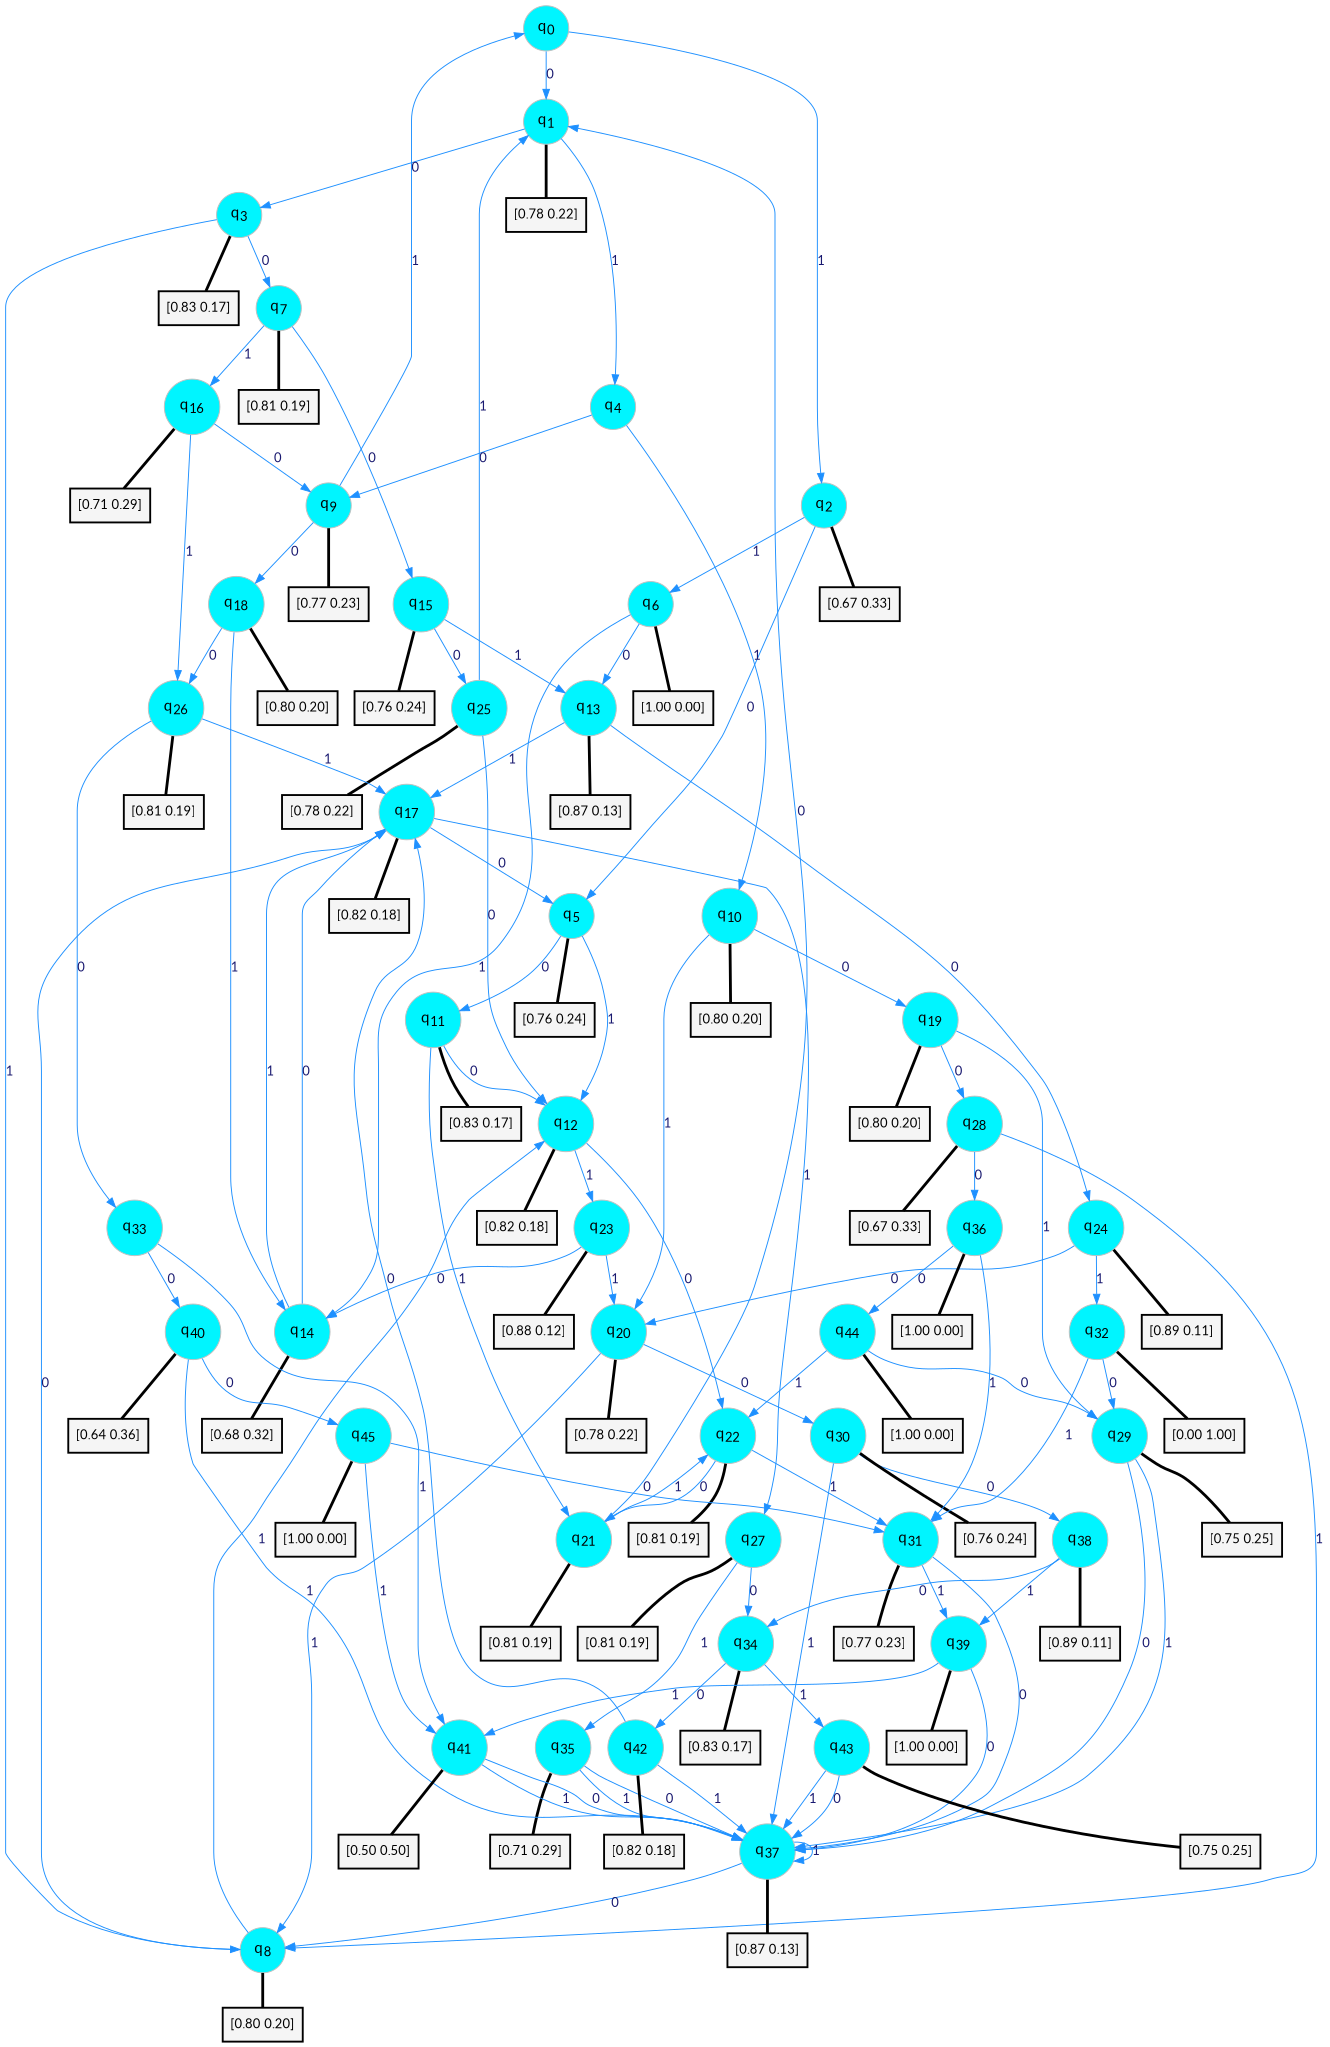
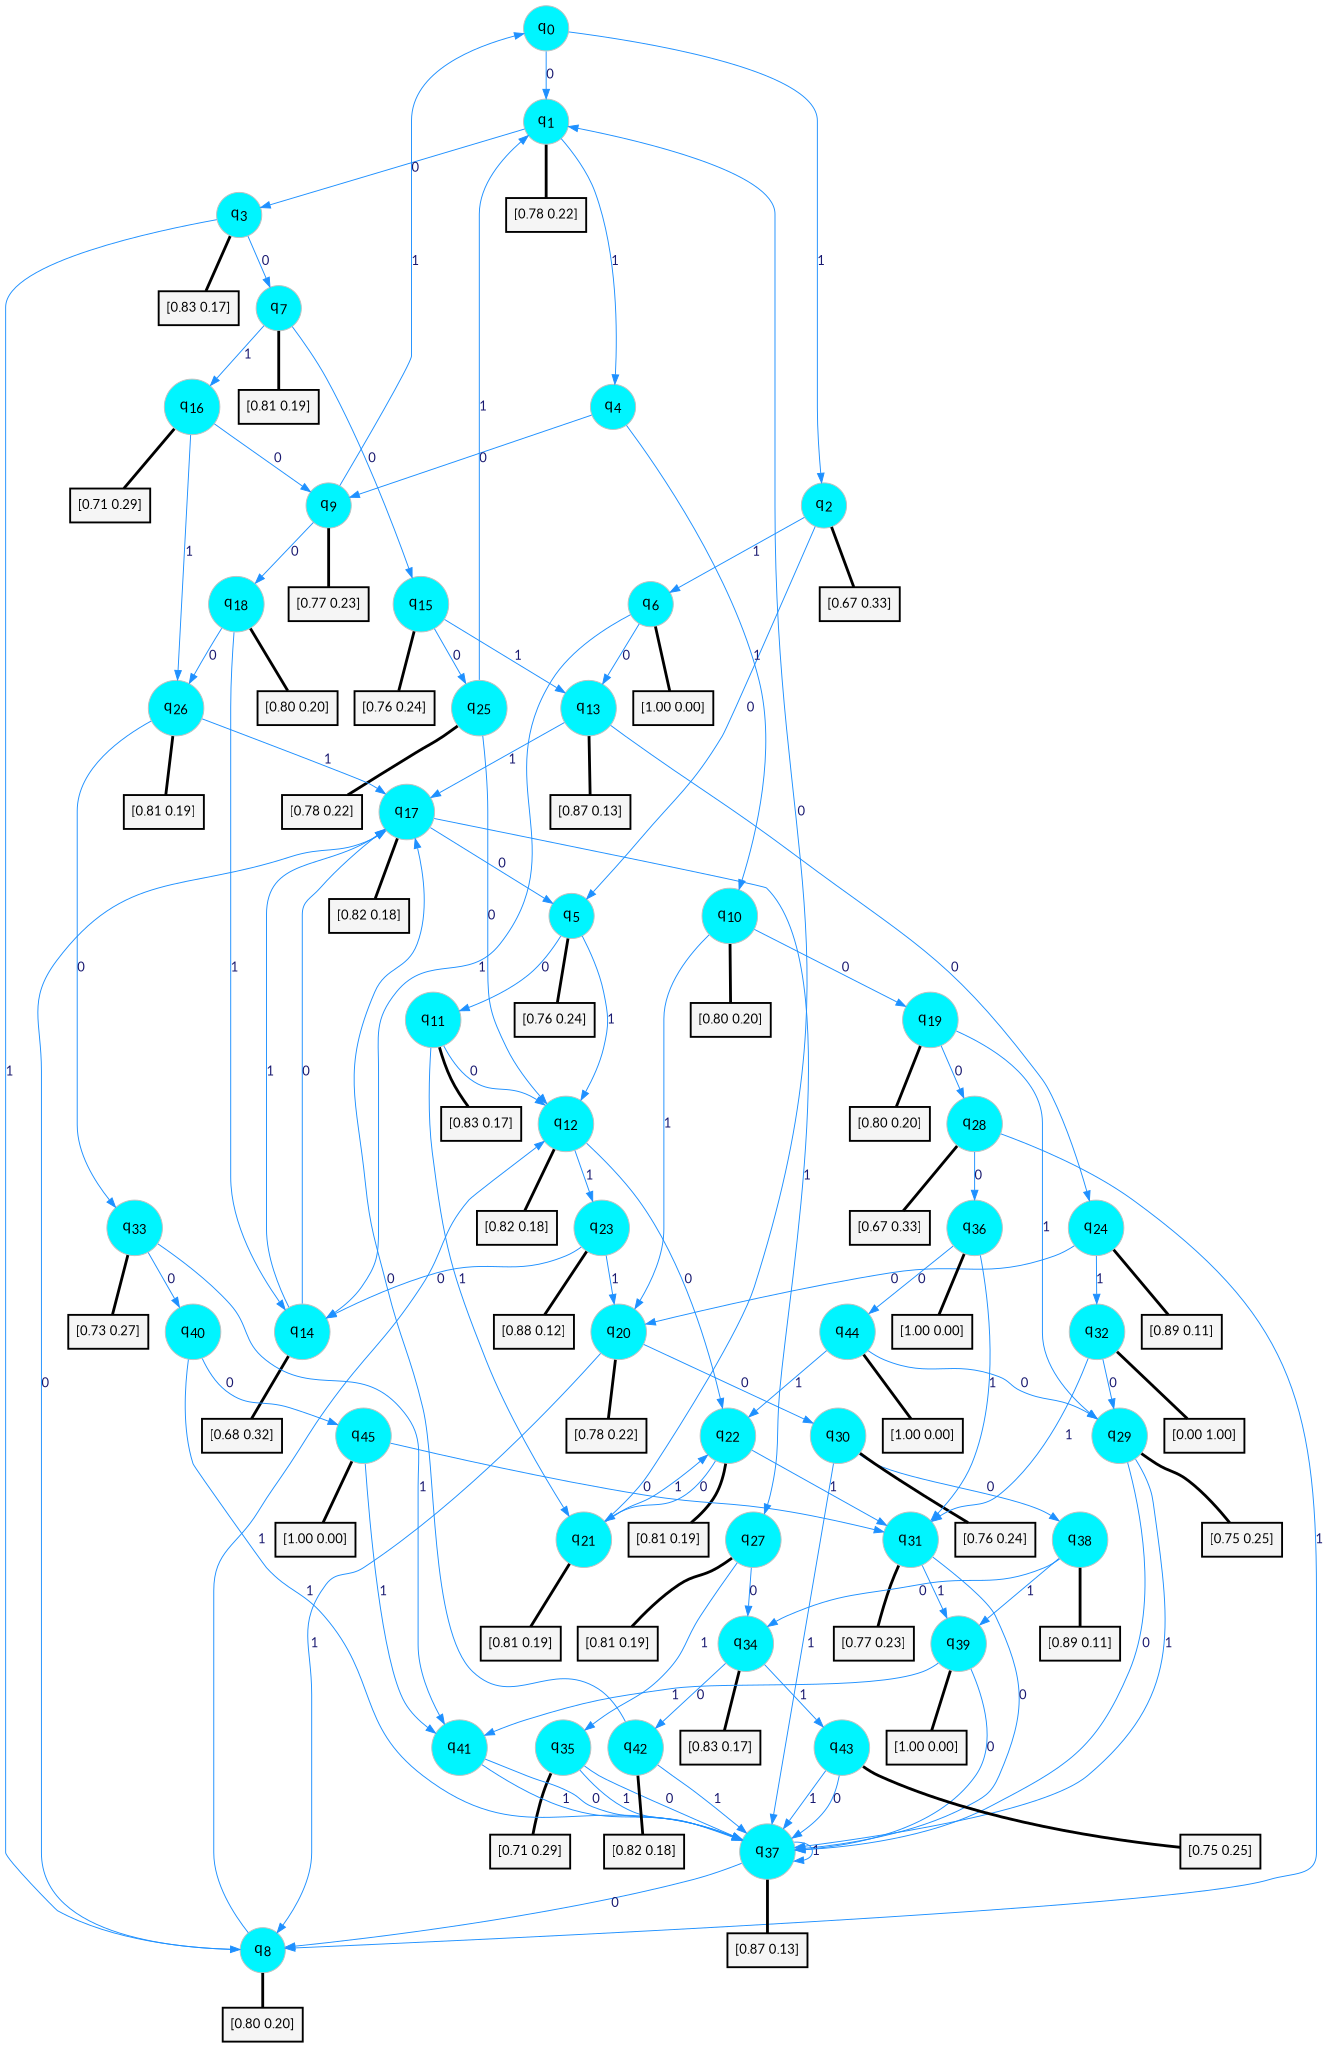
none -> (108, 1332)
(108, 1436) -> none
(379, 1852) -> none
